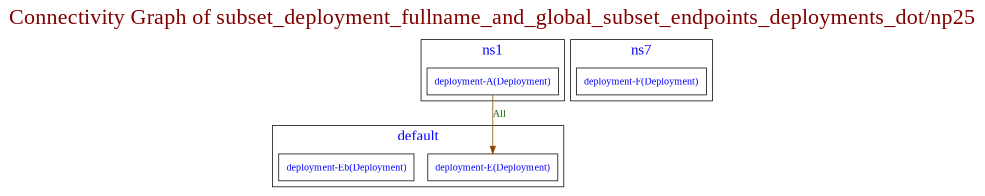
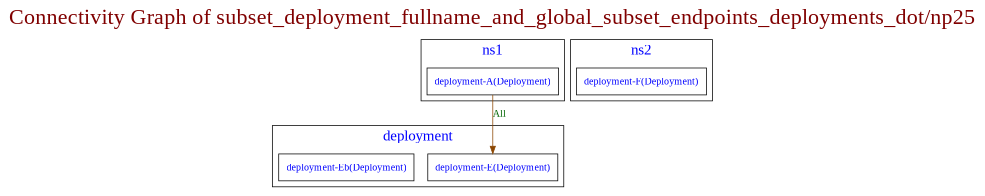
(641, 51) -> (641, 51)
(418, 137) -> (418, 137)
